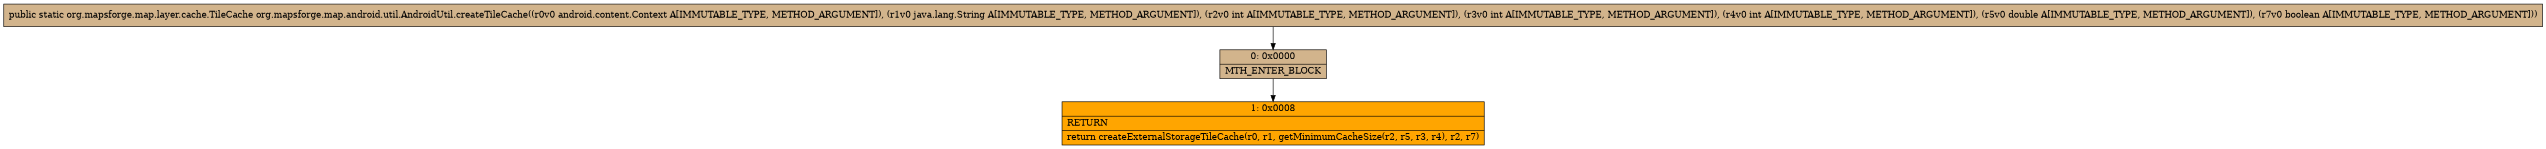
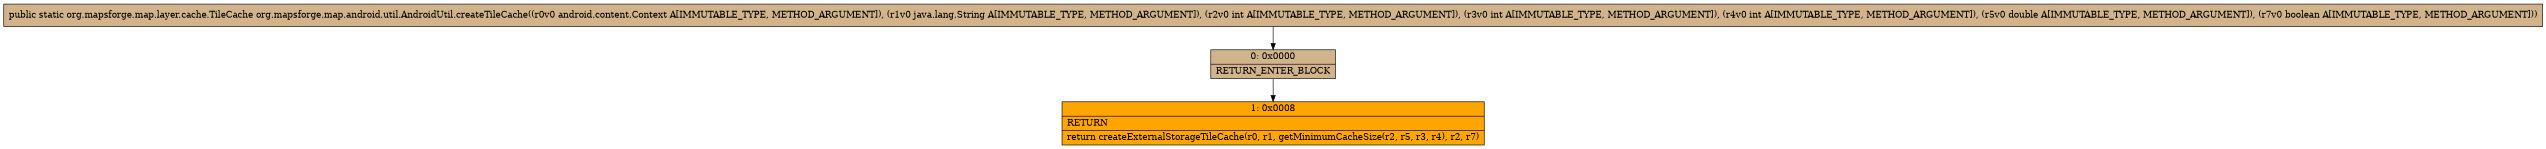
(1273, 71) -> (1273, 71)
